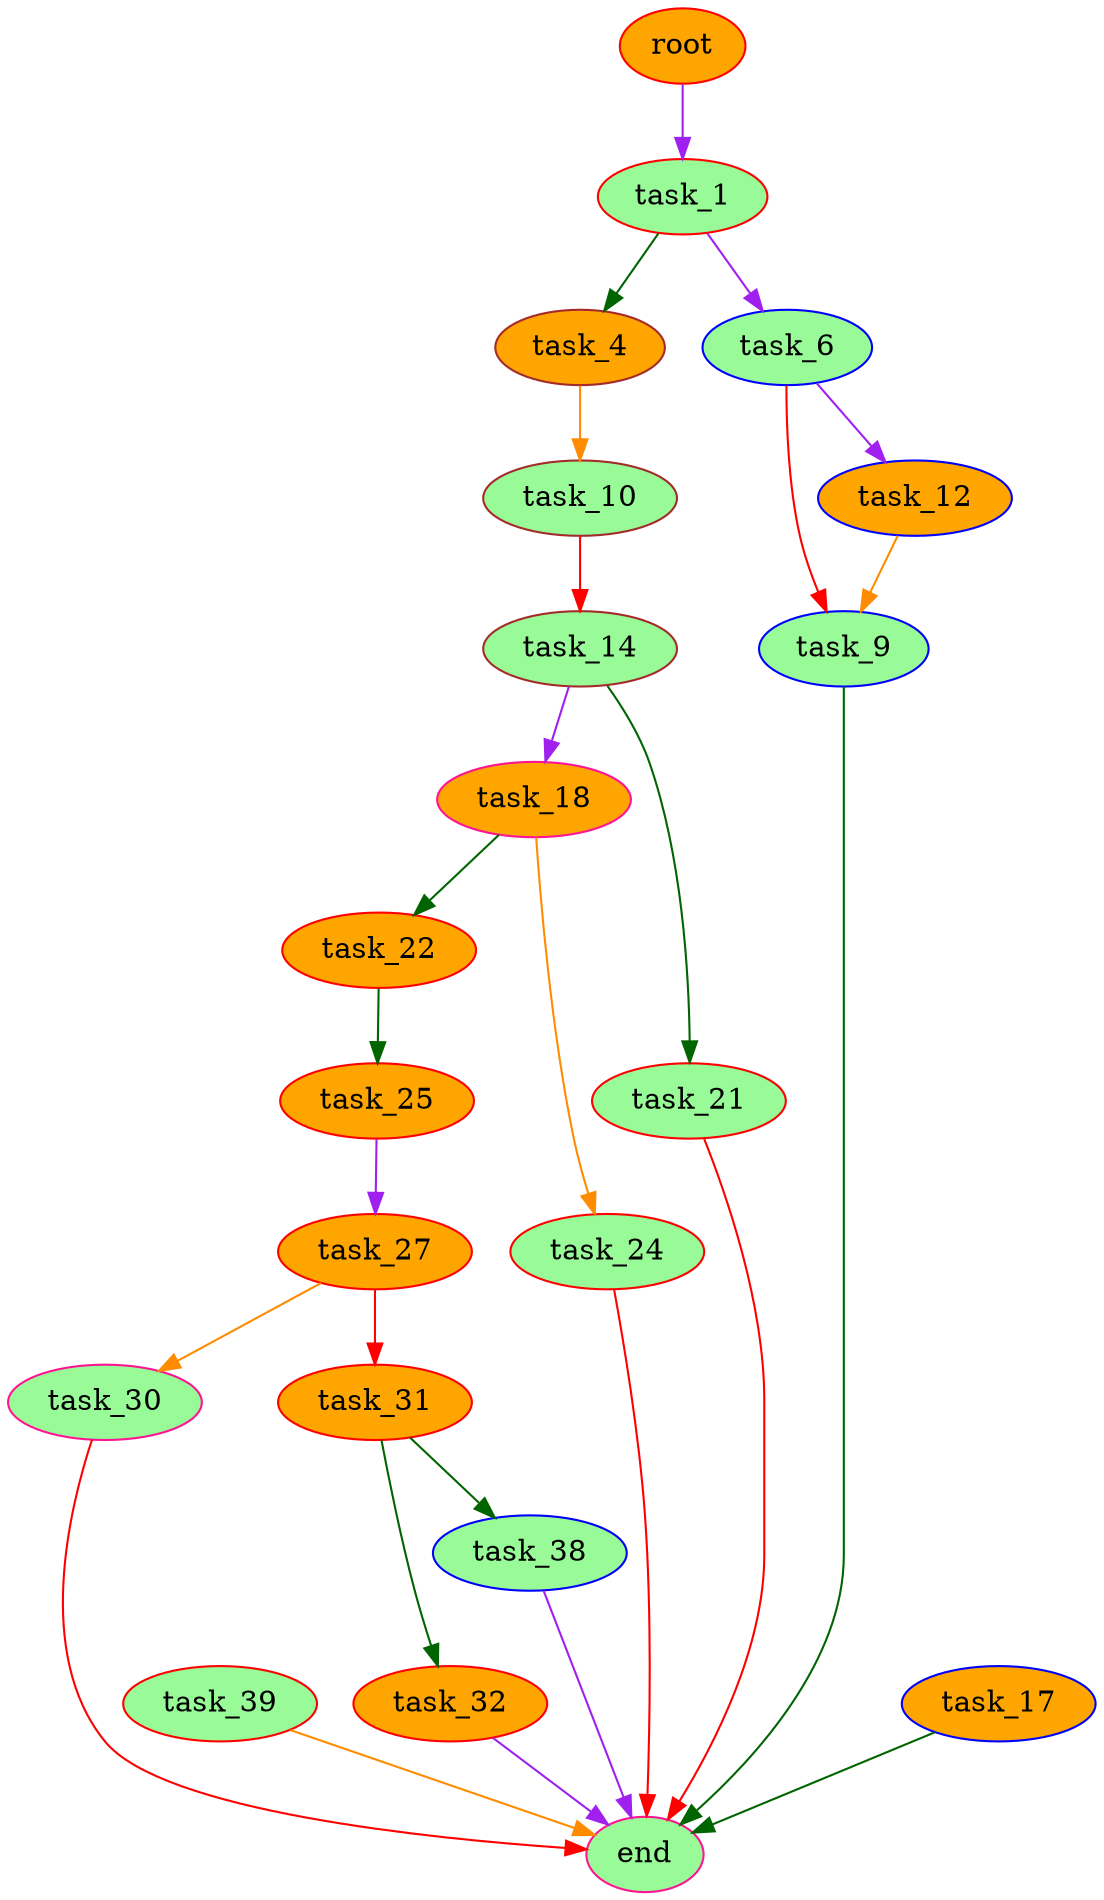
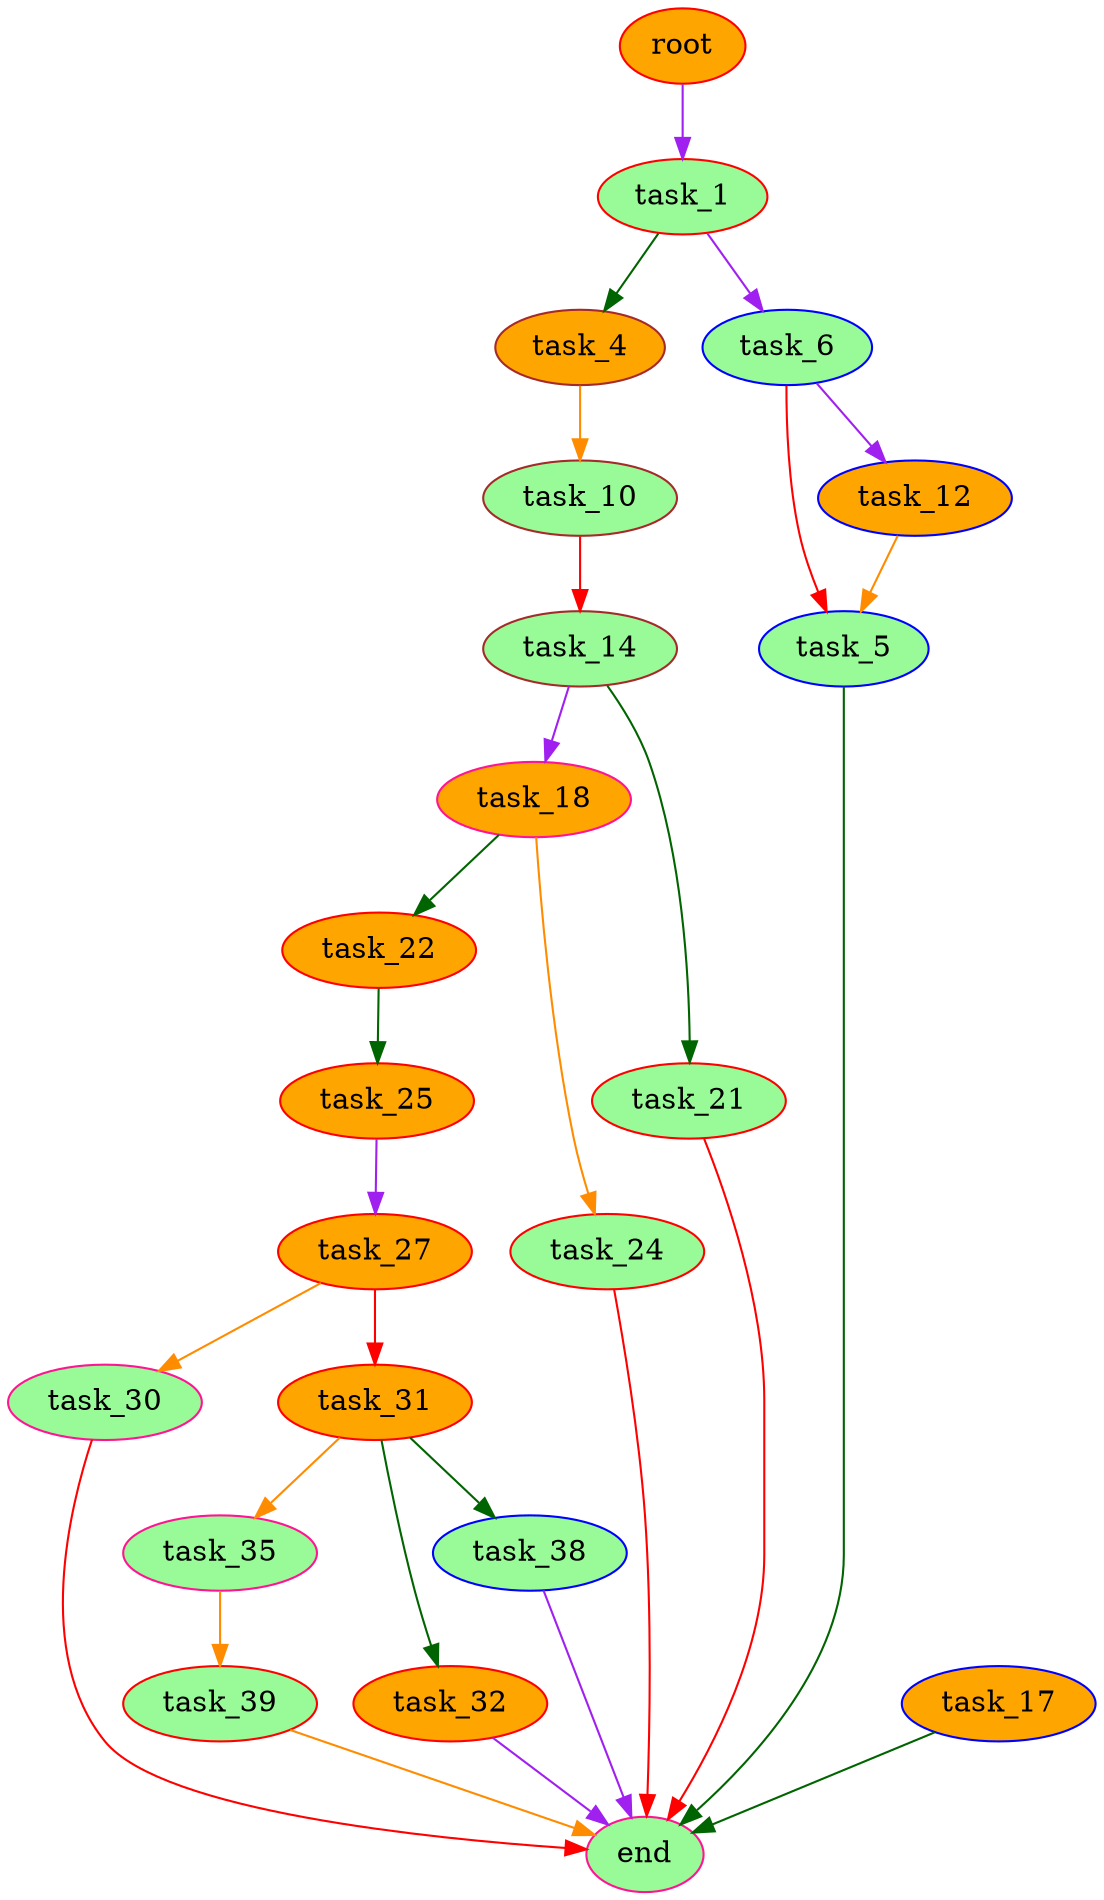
(844, 649) -> (844, 649)
none -> (220, 1553)
